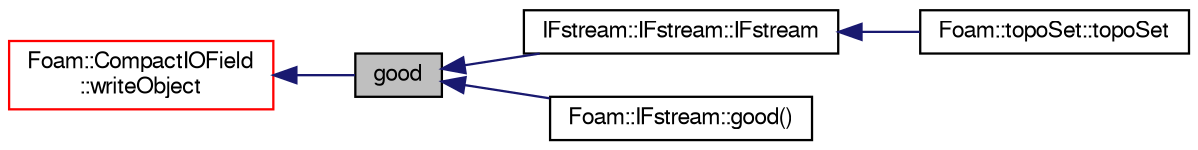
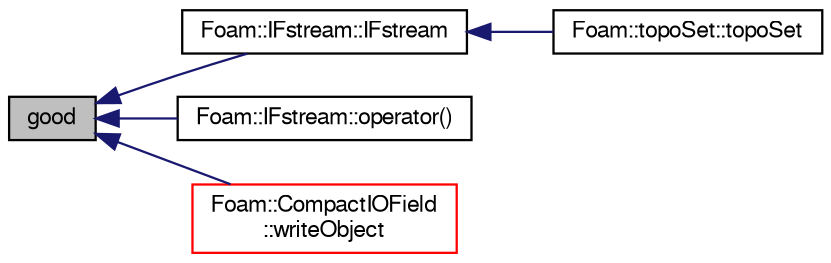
(681, 32) -> (325, 32)
(326, 75) -> (174, 163)
(681, 118) -> (325, 118)
